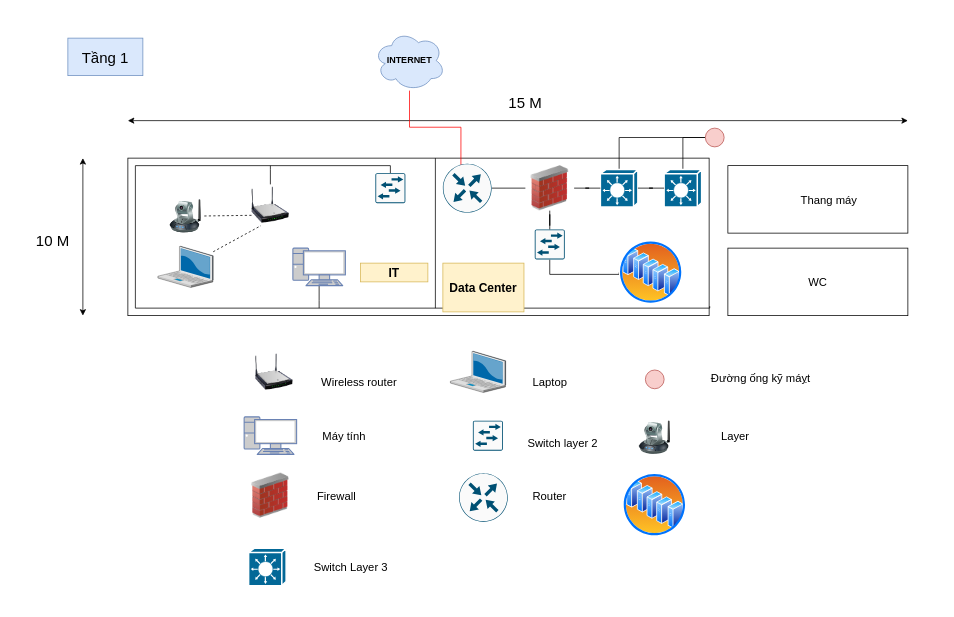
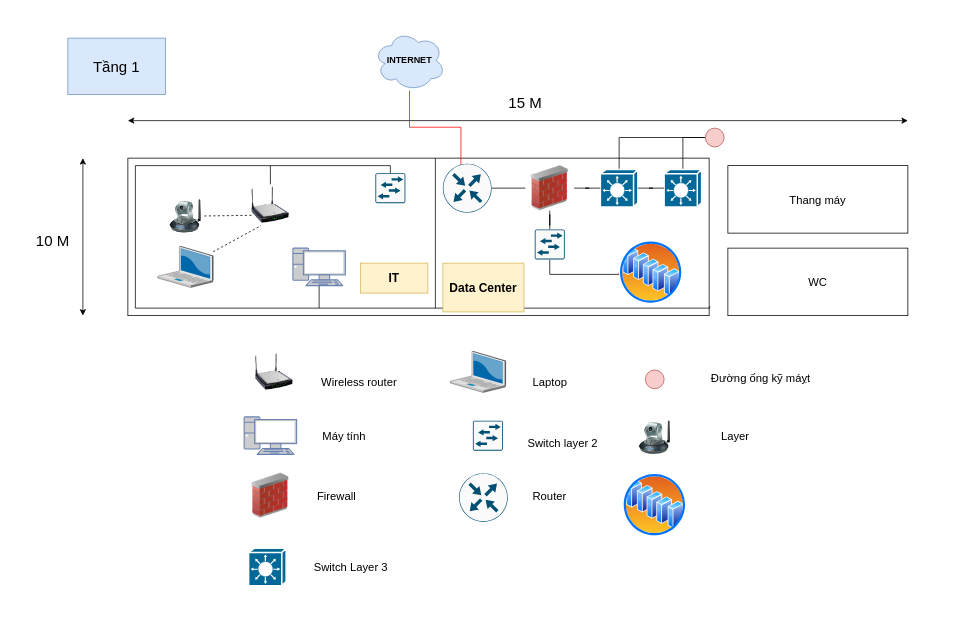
(105, 57) -> (117, 66)
(829, 199) -> (818, 199)
(394, 272) -> (394, 278)
